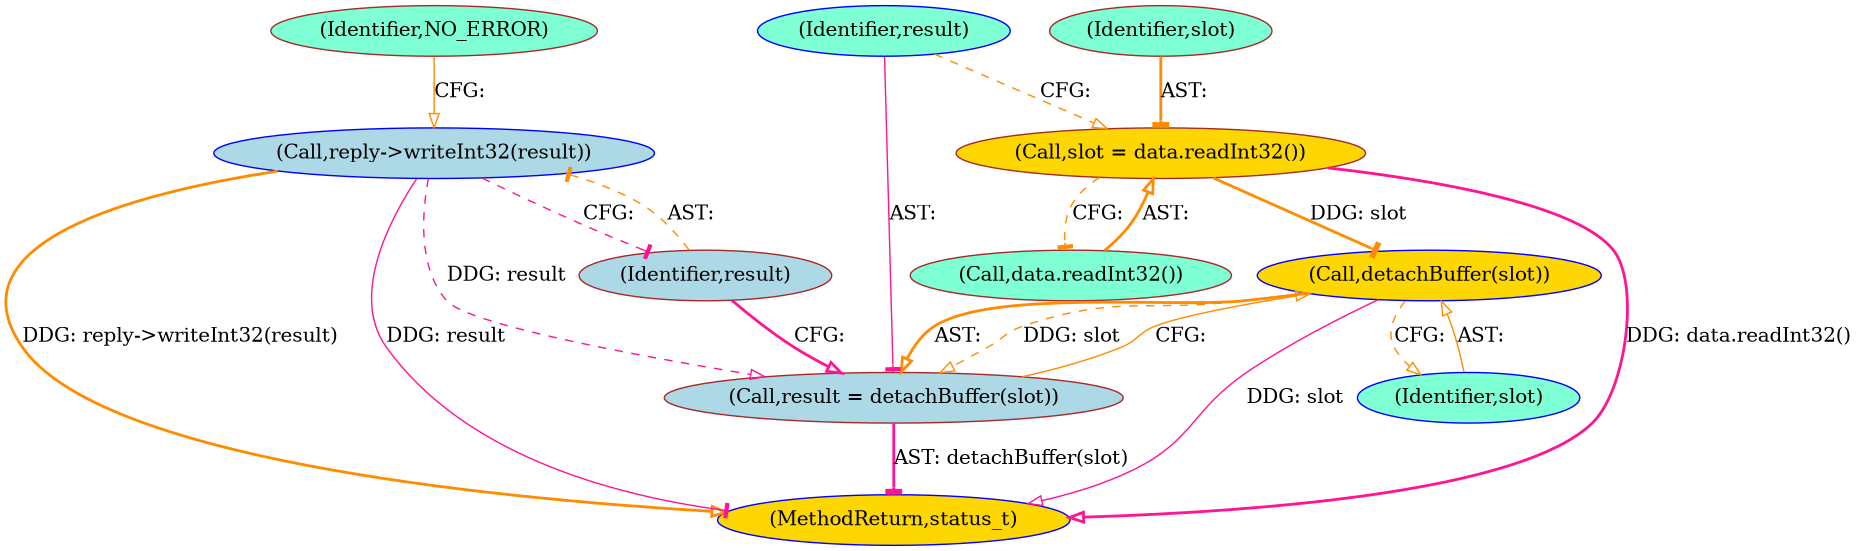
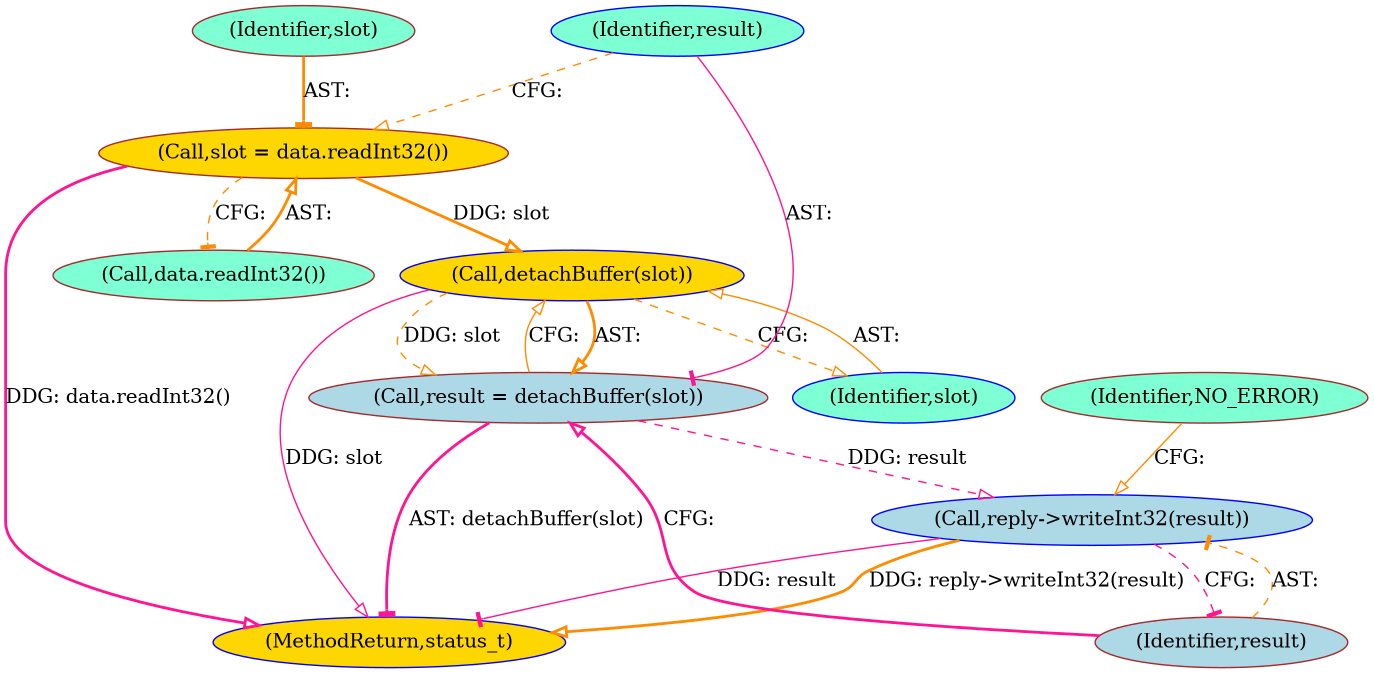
(1292, 213) -> (432, 212)
(534, 332) -> (809, 458)
